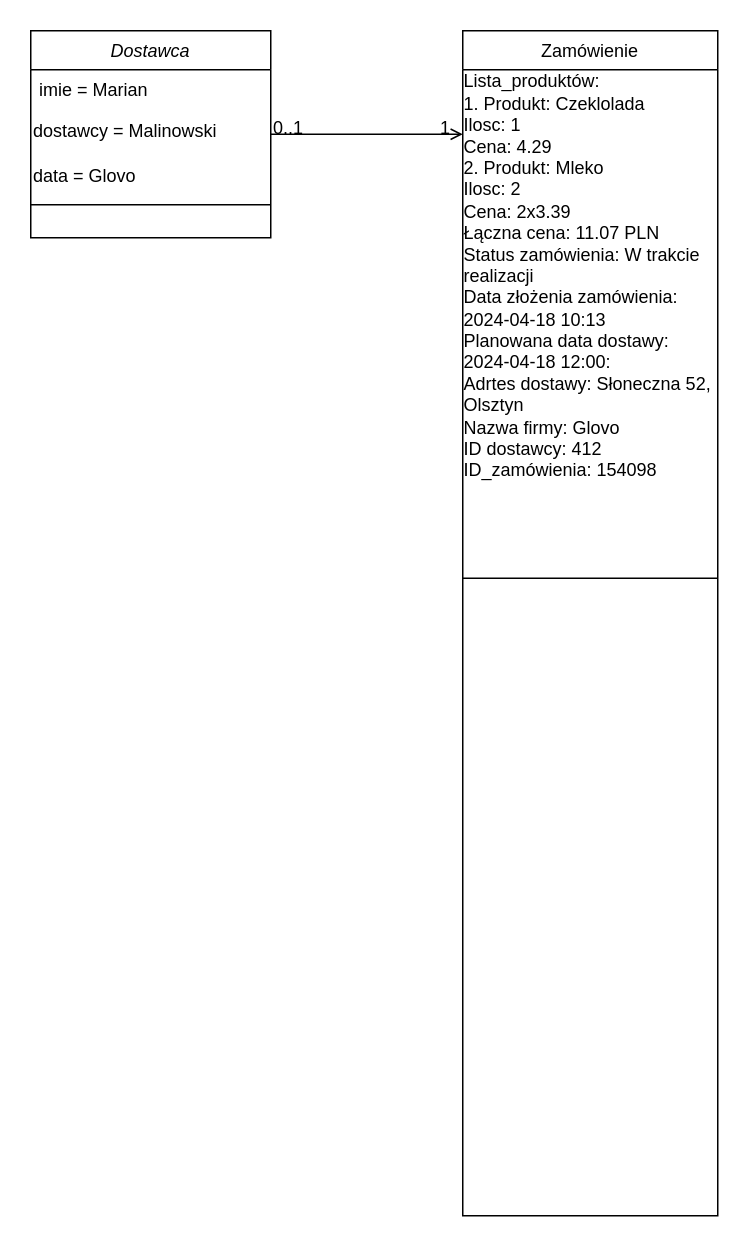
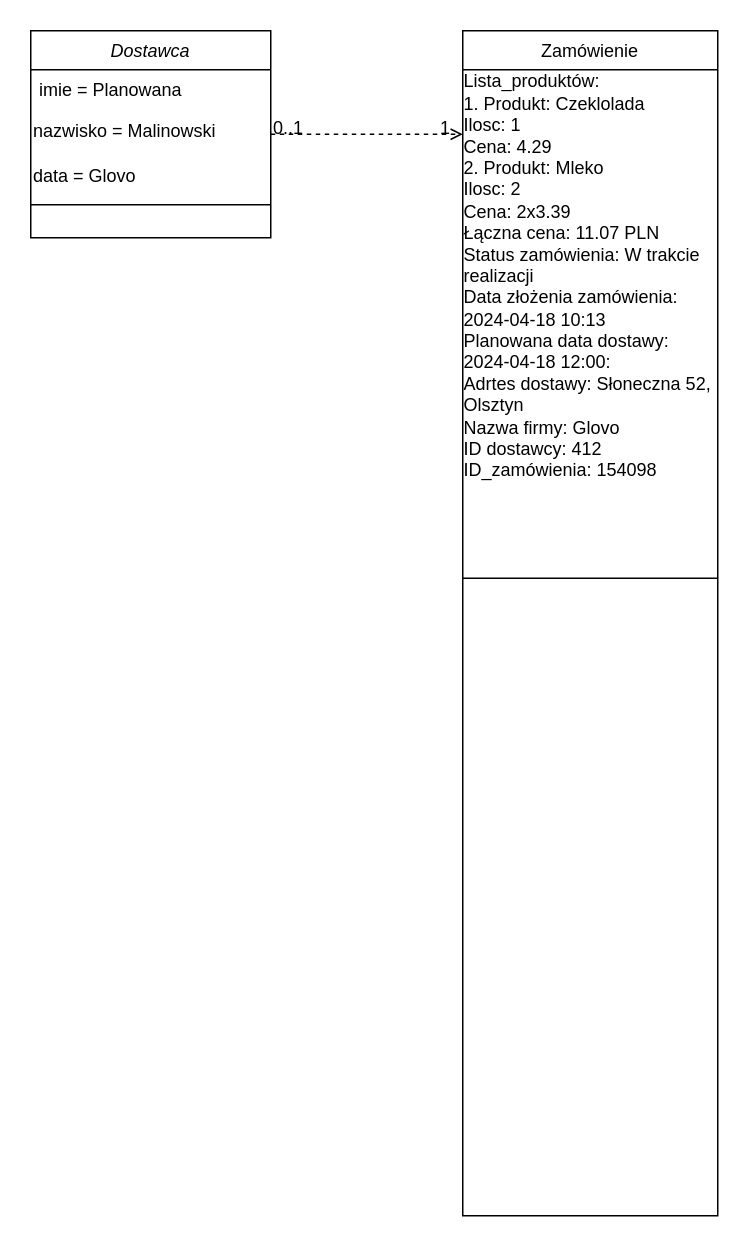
(93, 90) -> (108, 90)
(128, 131) -> (126, 131)
(366, 134) -> (366, 134)
